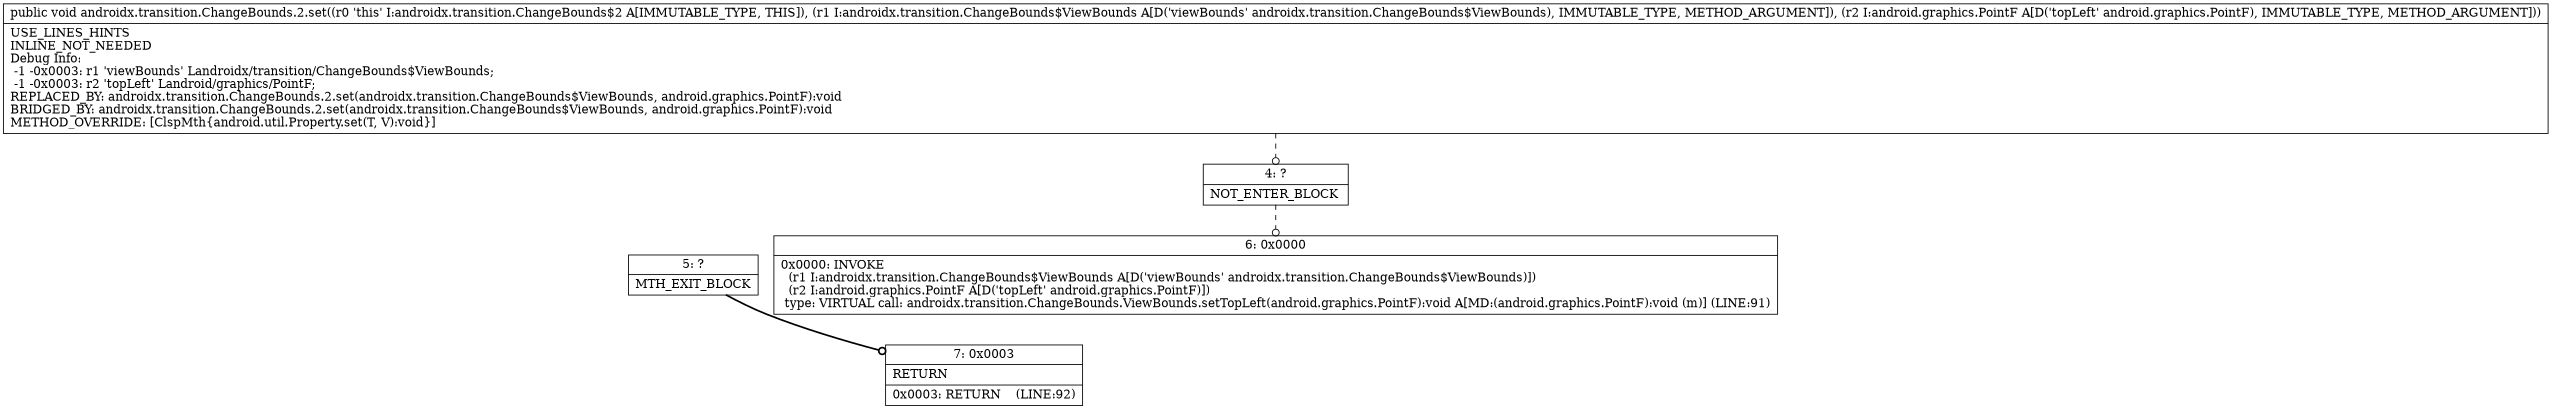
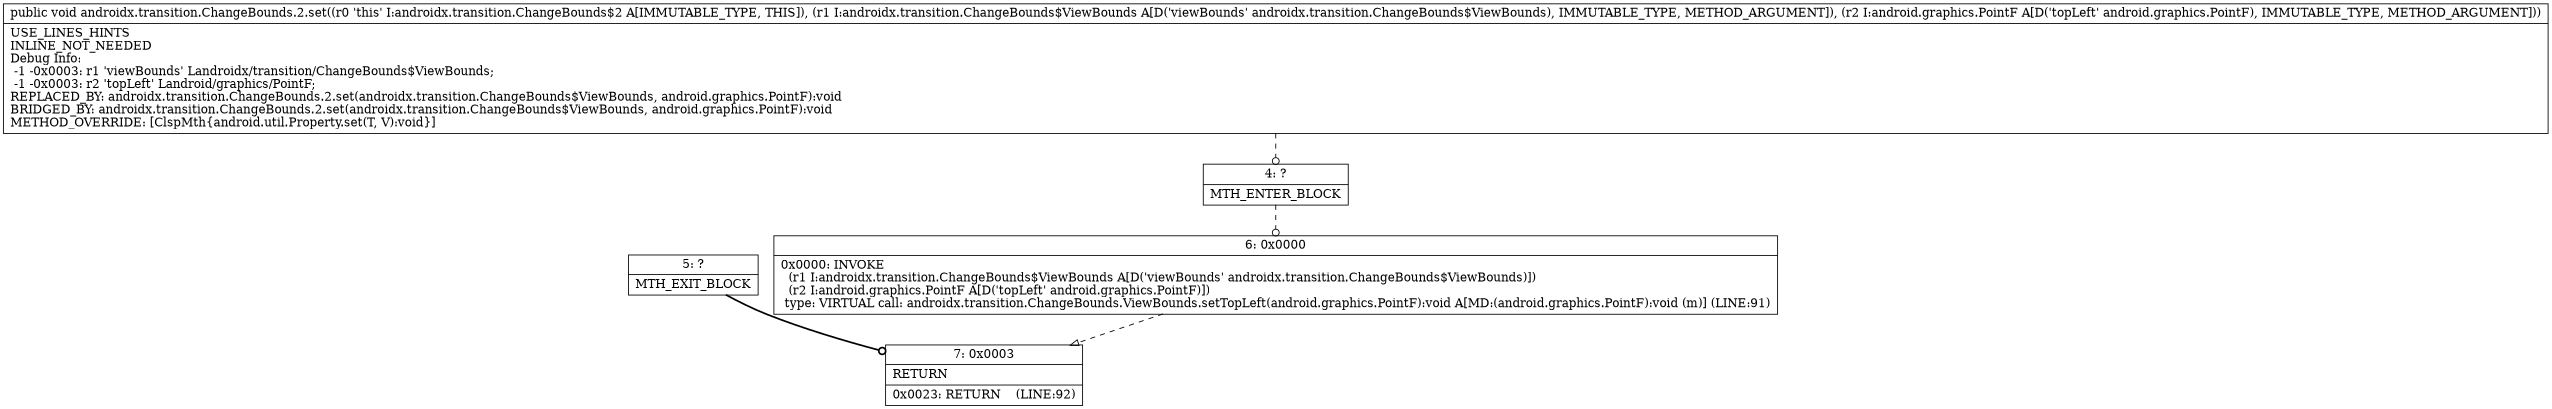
(1274, 194) -> (1276, 194)
none -> (1121, 328)
(984, 395) -> (984, 395)
